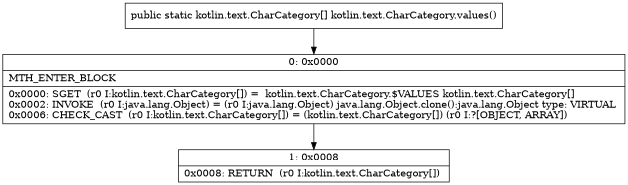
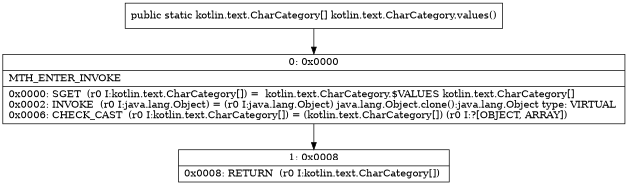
(62, 78) -> (65, 78)
